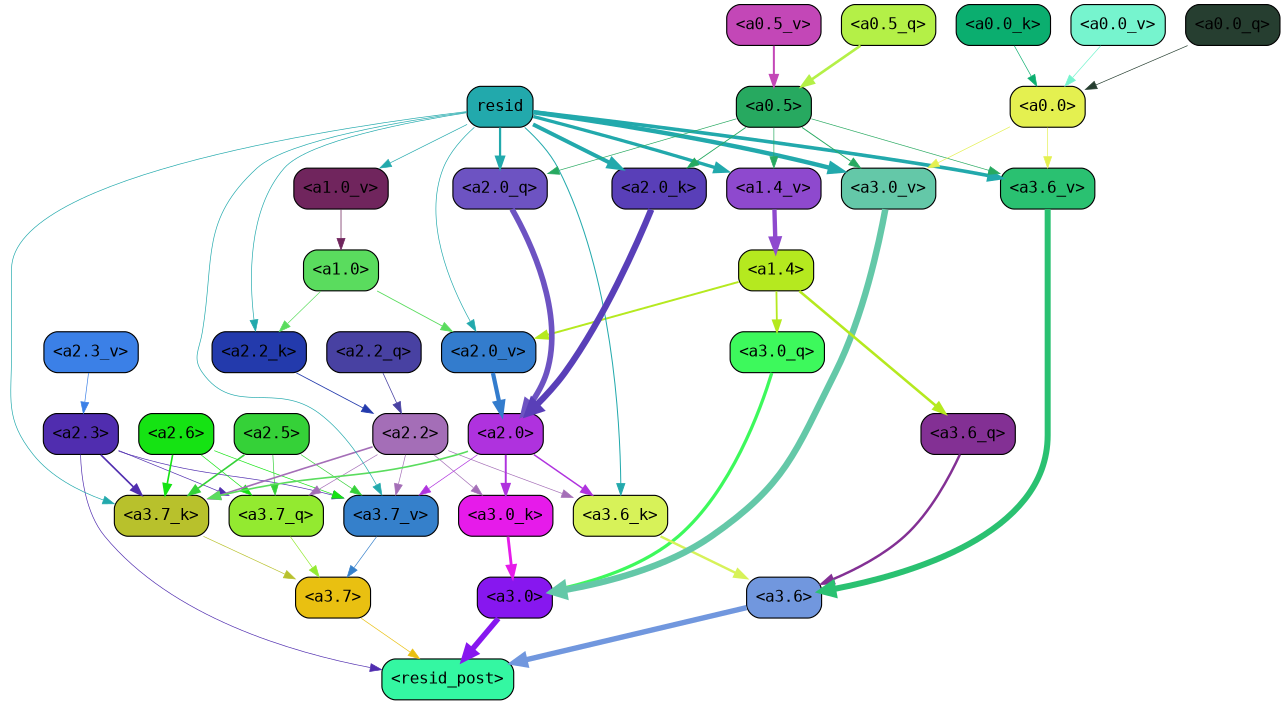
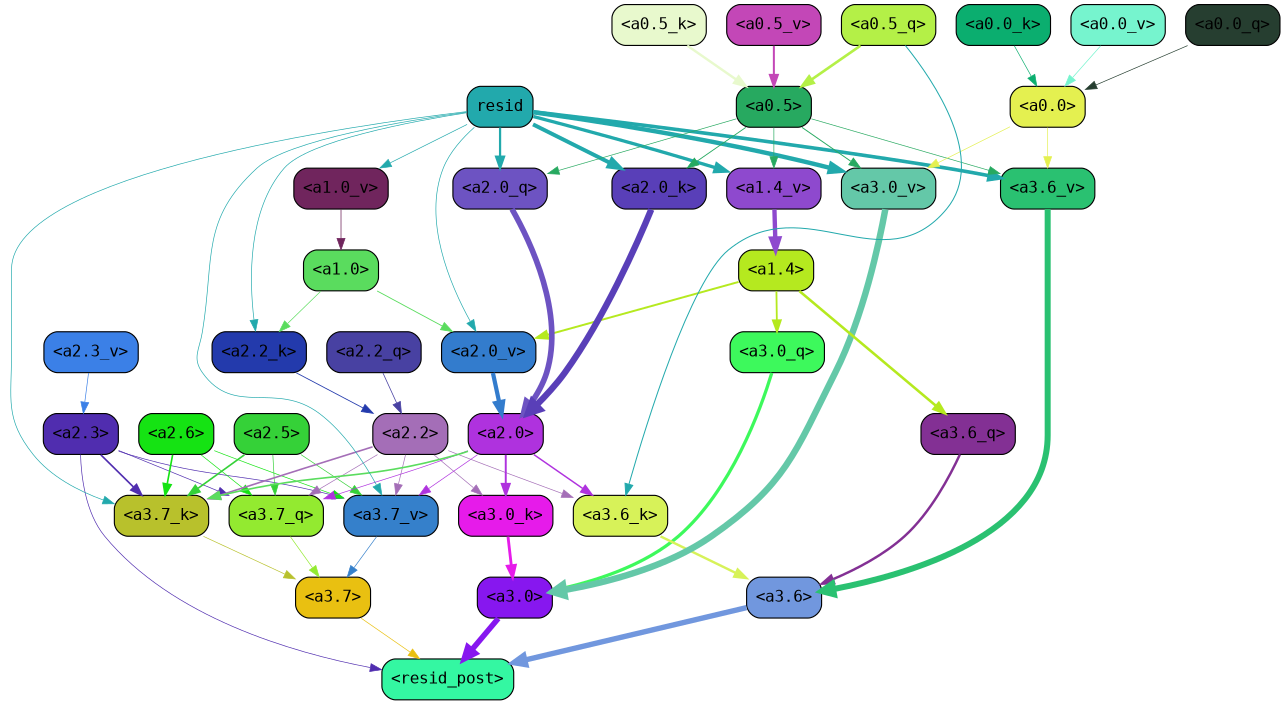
none -> (659, 25)
(601, 296) -> (803, 229)
none -> (392, 477)
